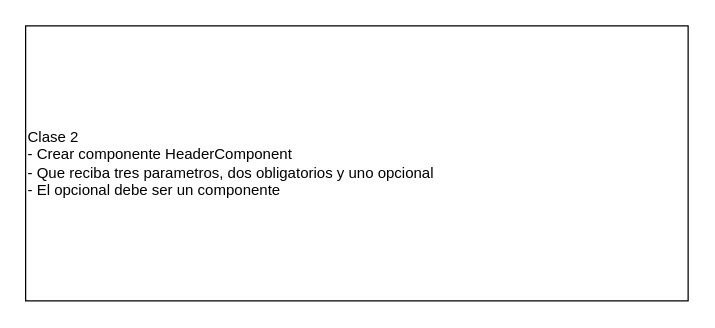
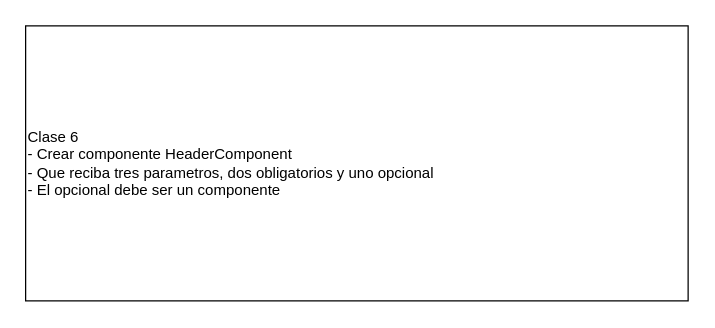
(253, 163) -> (253, 163)
